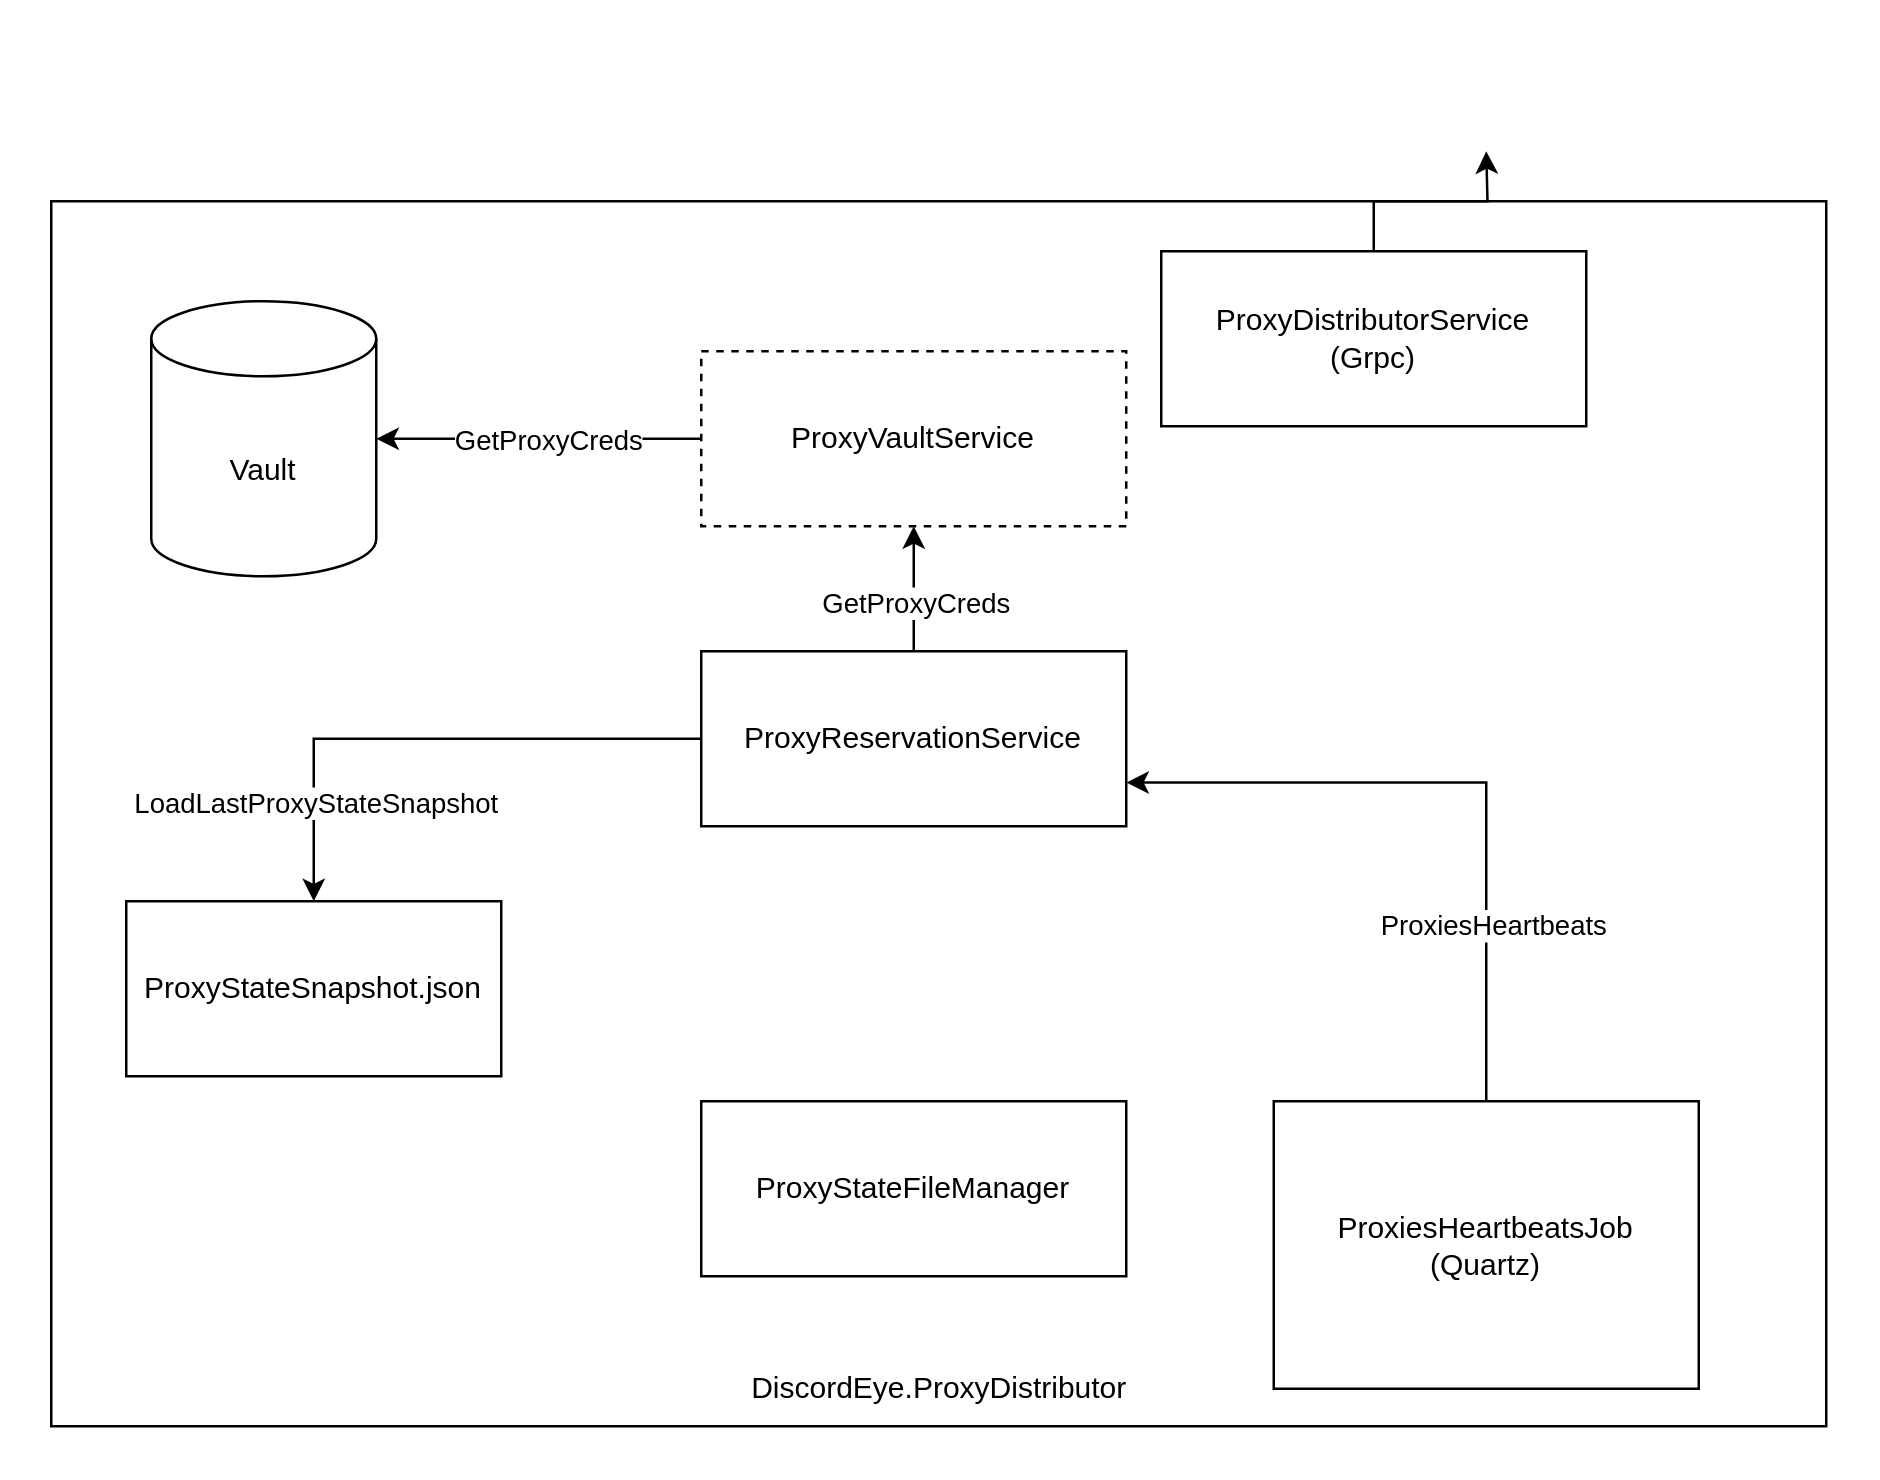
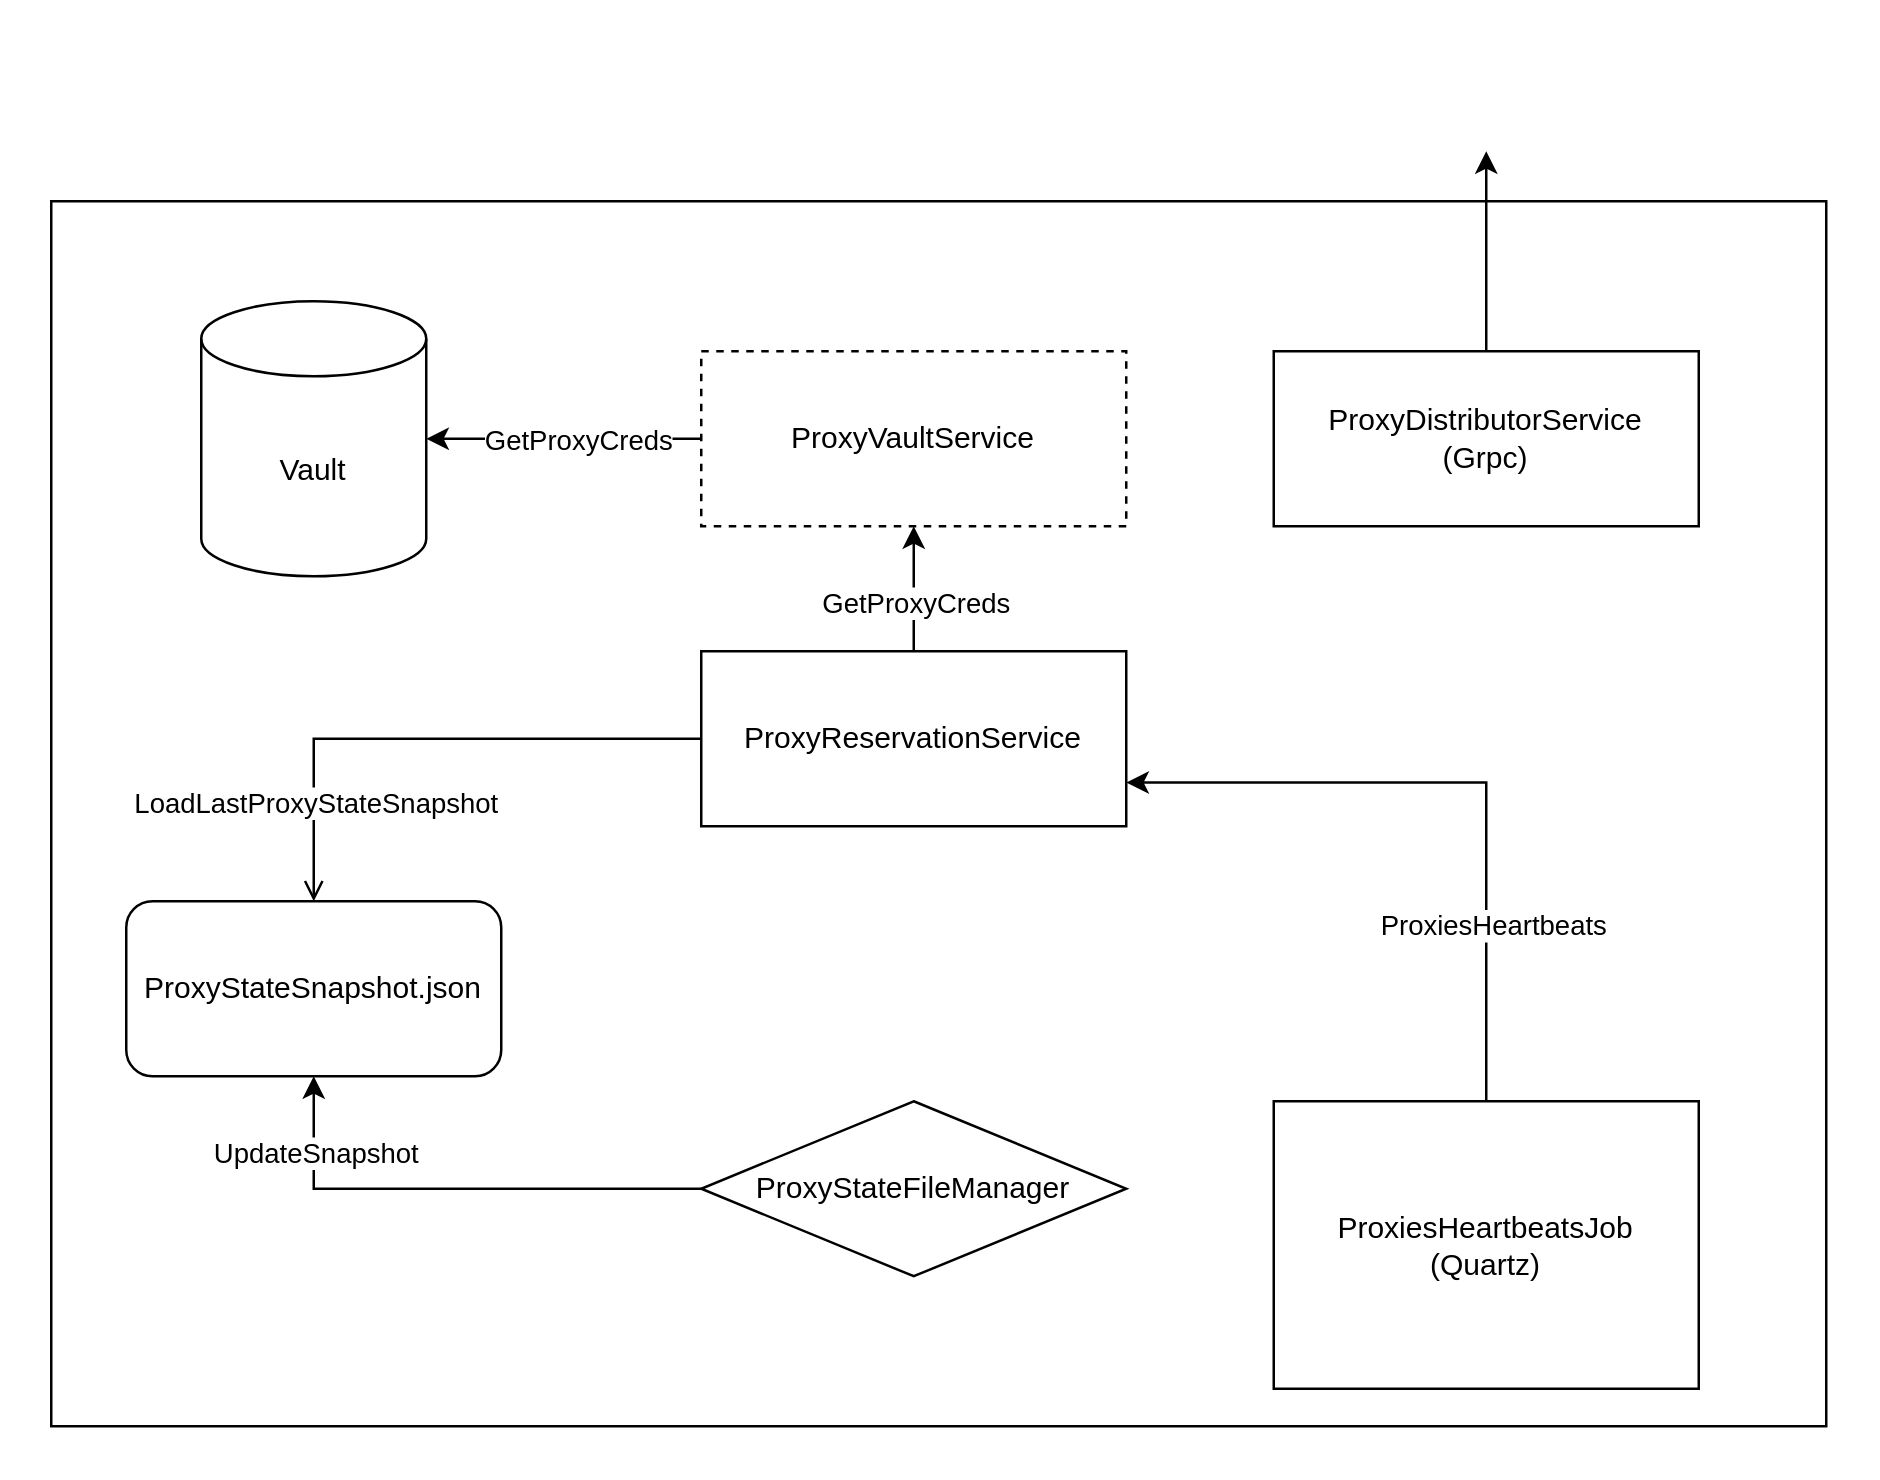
(1374, 339) -> (1486, 439)
(264, 439) -> (314, 439)
(314, 883) -> (314, 887)
(314, 989) -> (314, 989)
none -> (460, 1189)
(914, 1189) -> (914, 1189)
(939, 1389) -> none
